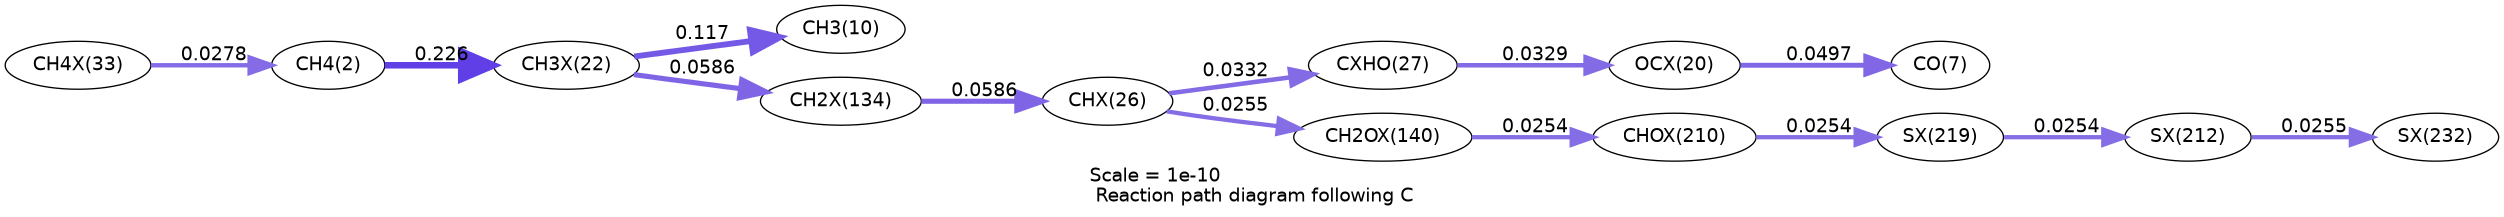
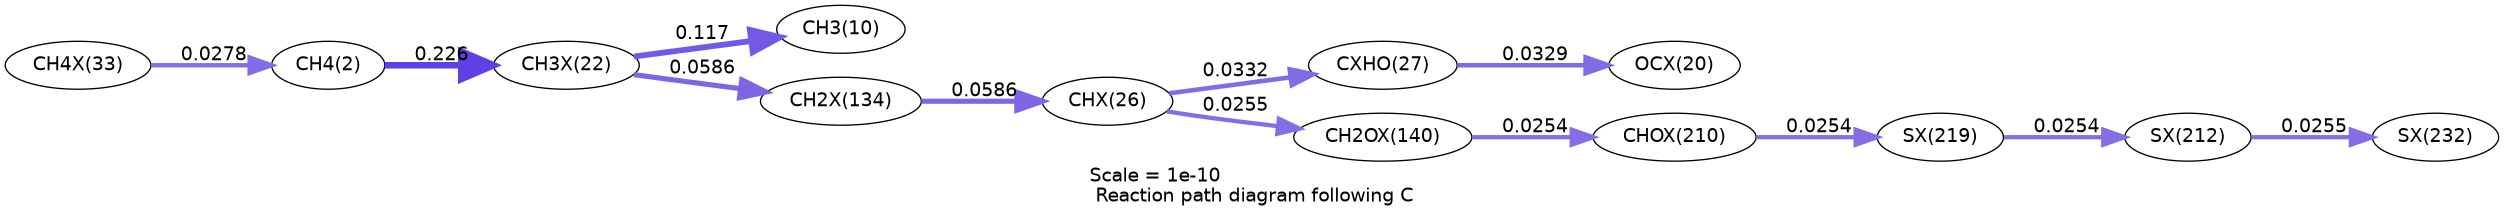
(1940, 65) -> none
